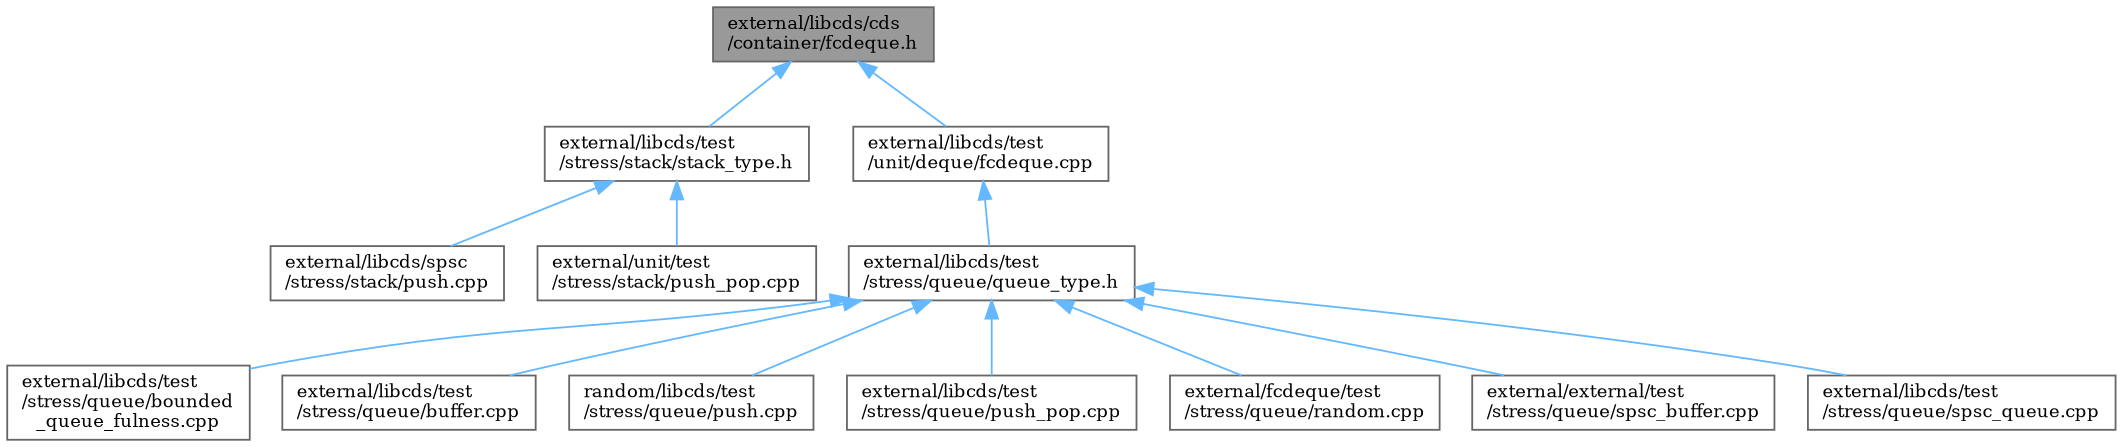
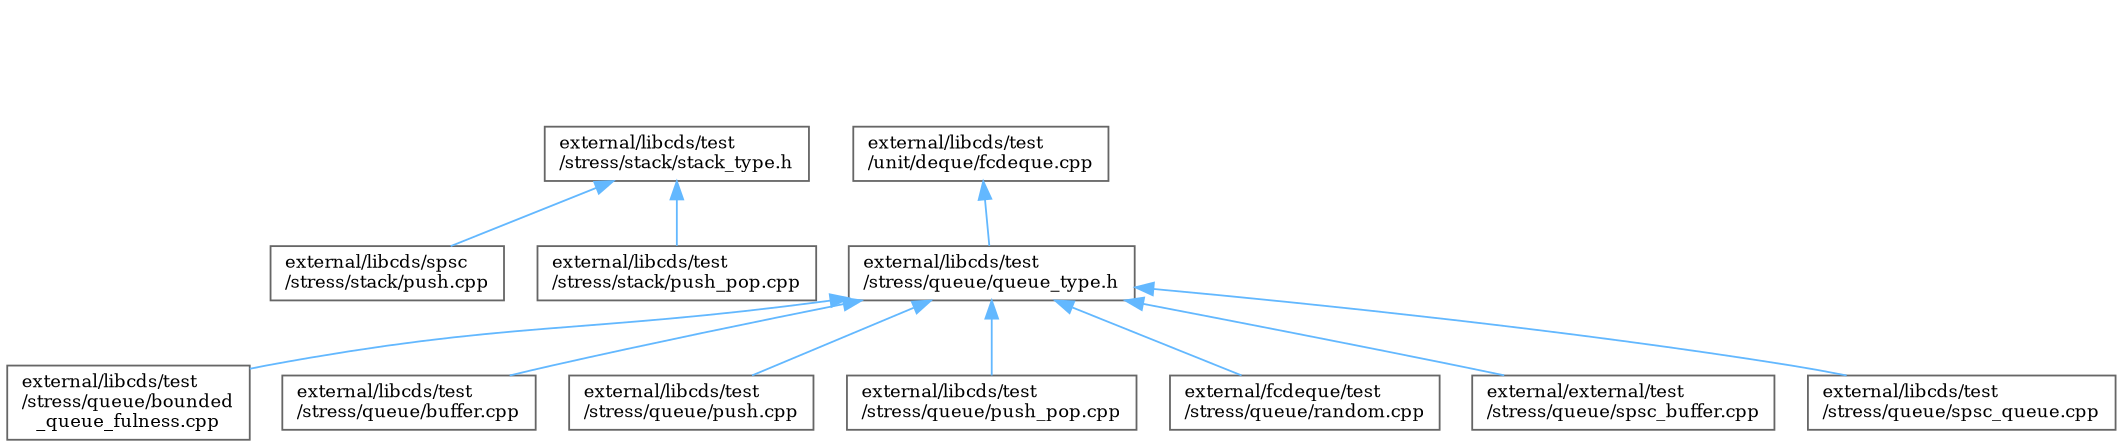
(823, 34) -> none
(677, 273) -> (677, 273)
(691, 403) -> (691, 403)
